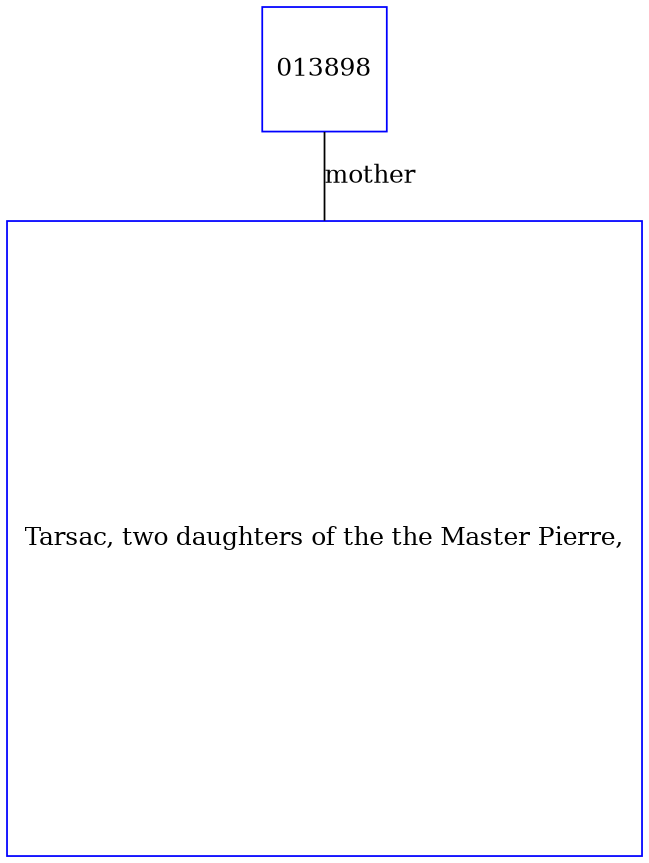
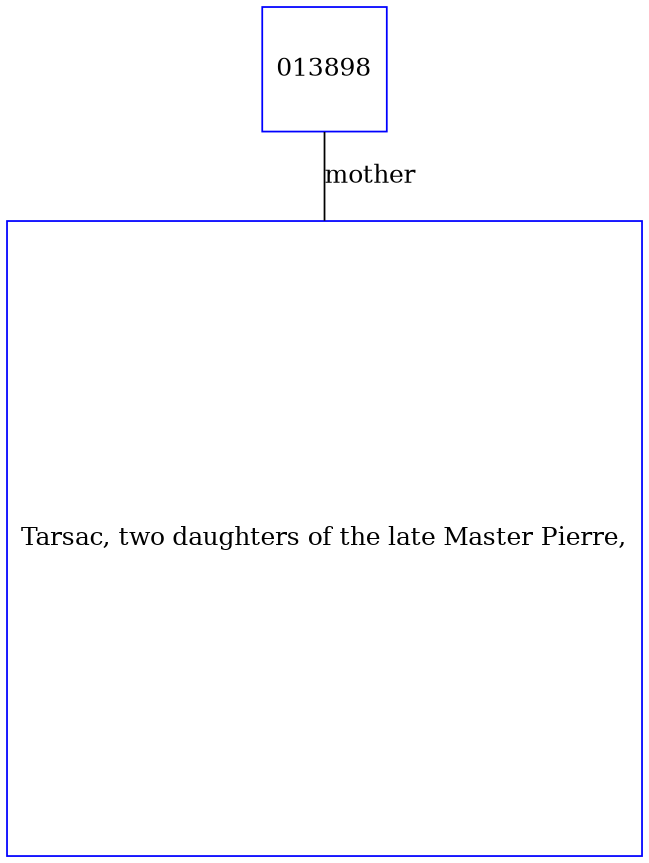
(325, 539) -> (325, 539)
